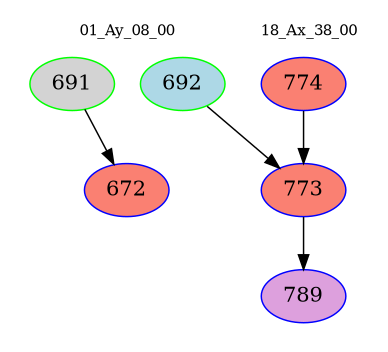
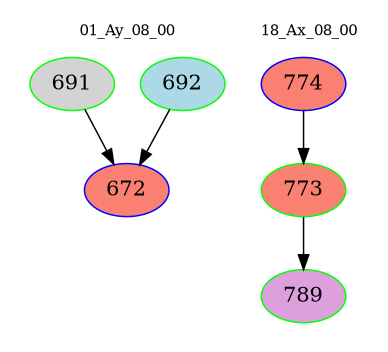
(309, 32) -> (309, 32)
(227, 123) -> (158, 130)
(304, 190) -> (304, 190)
(304, 296) -> (304, 296)
